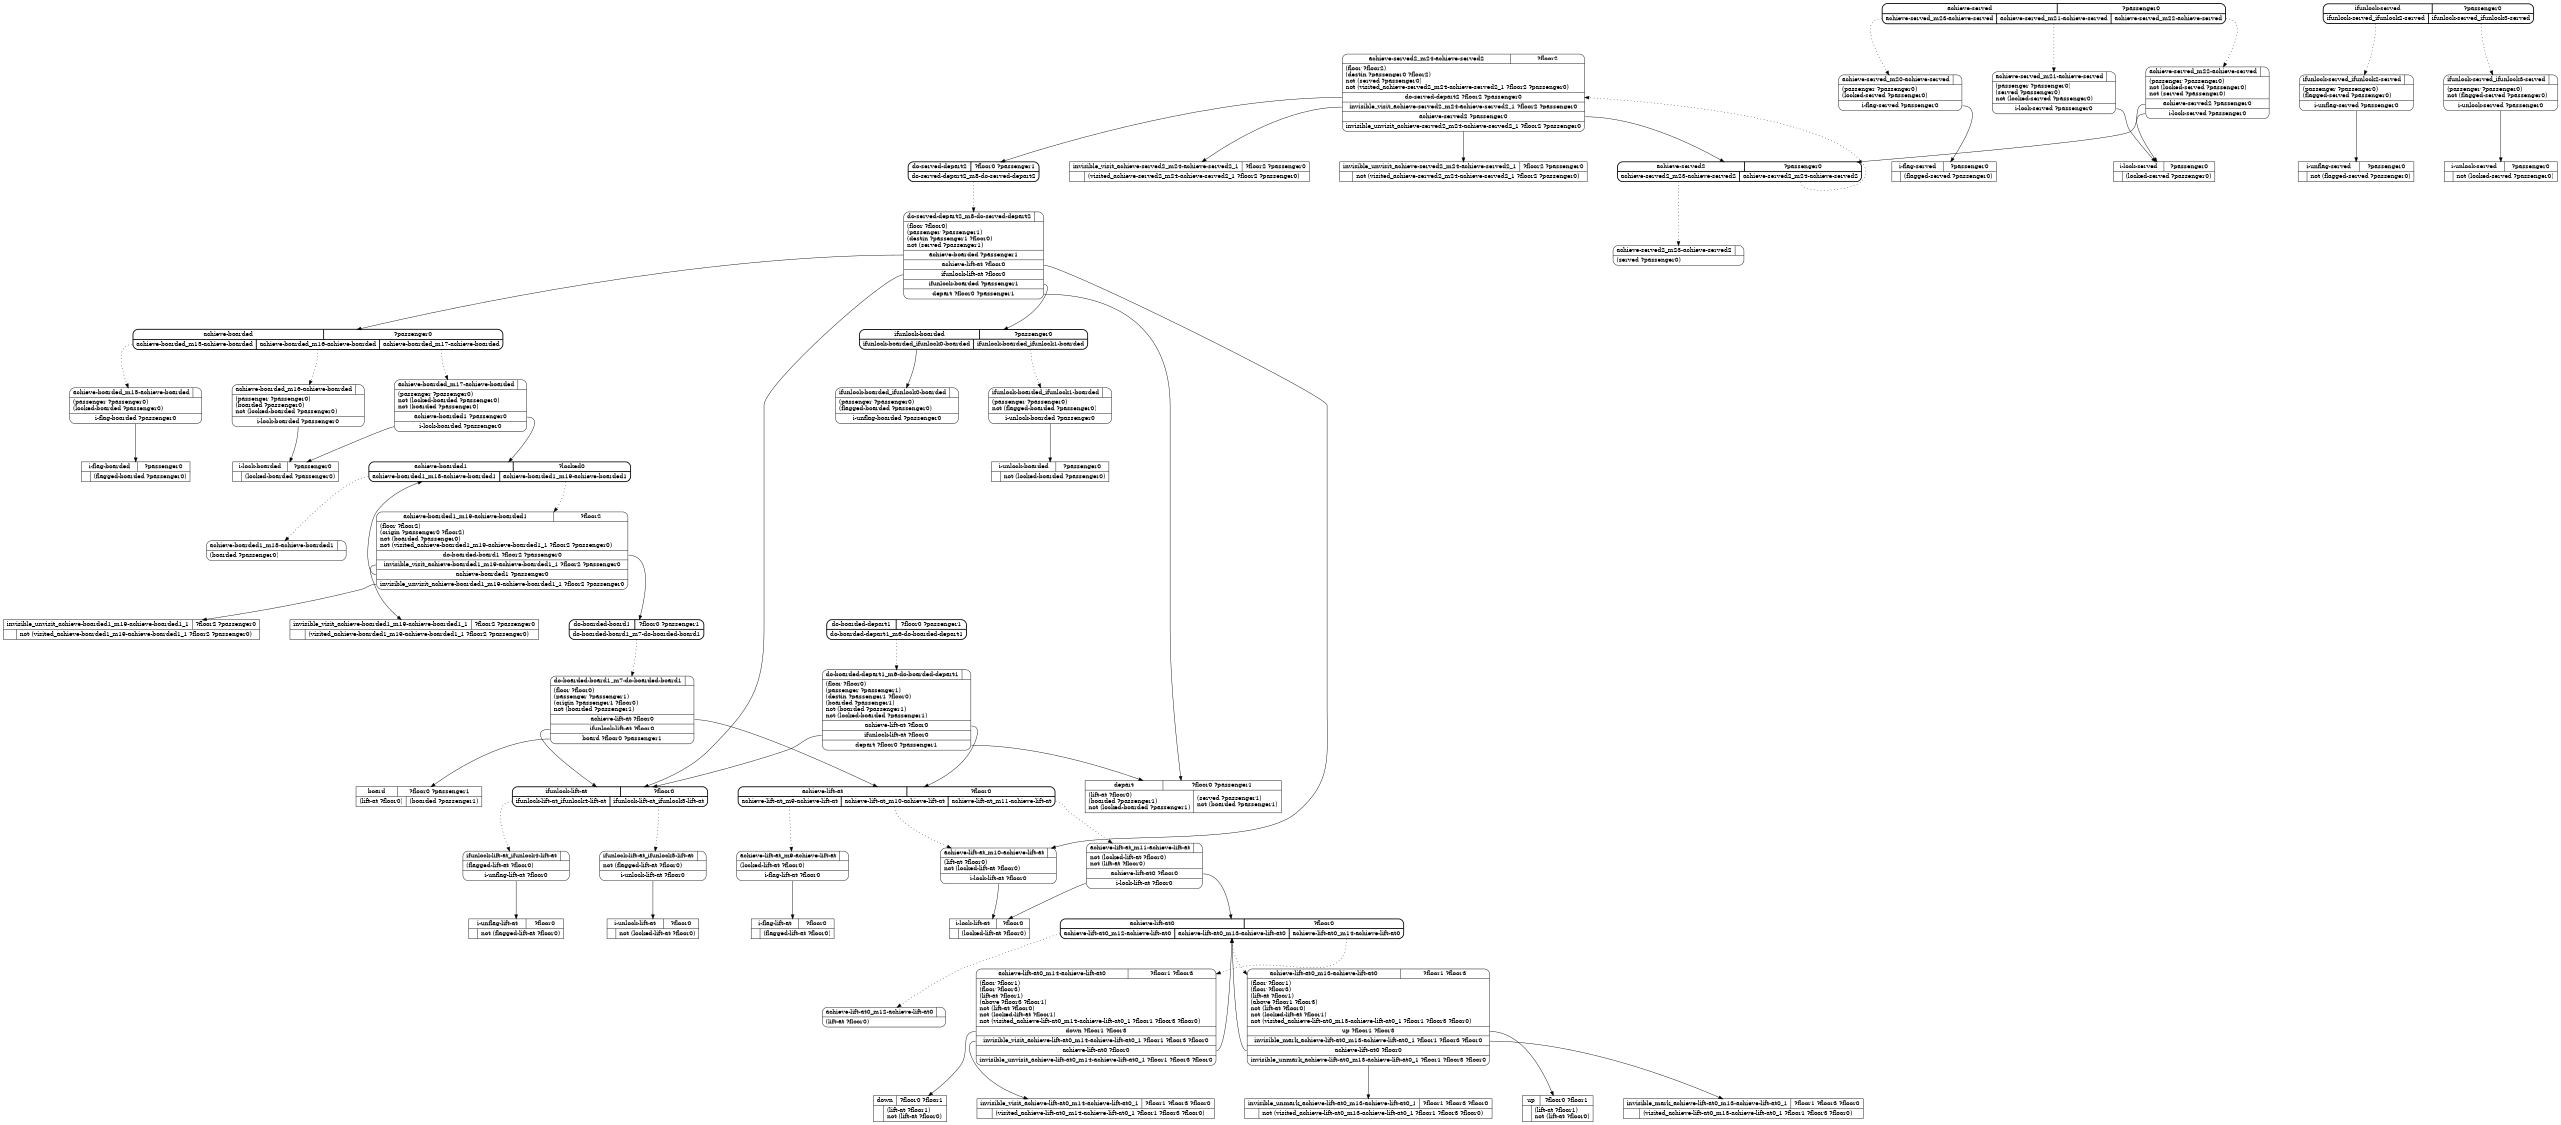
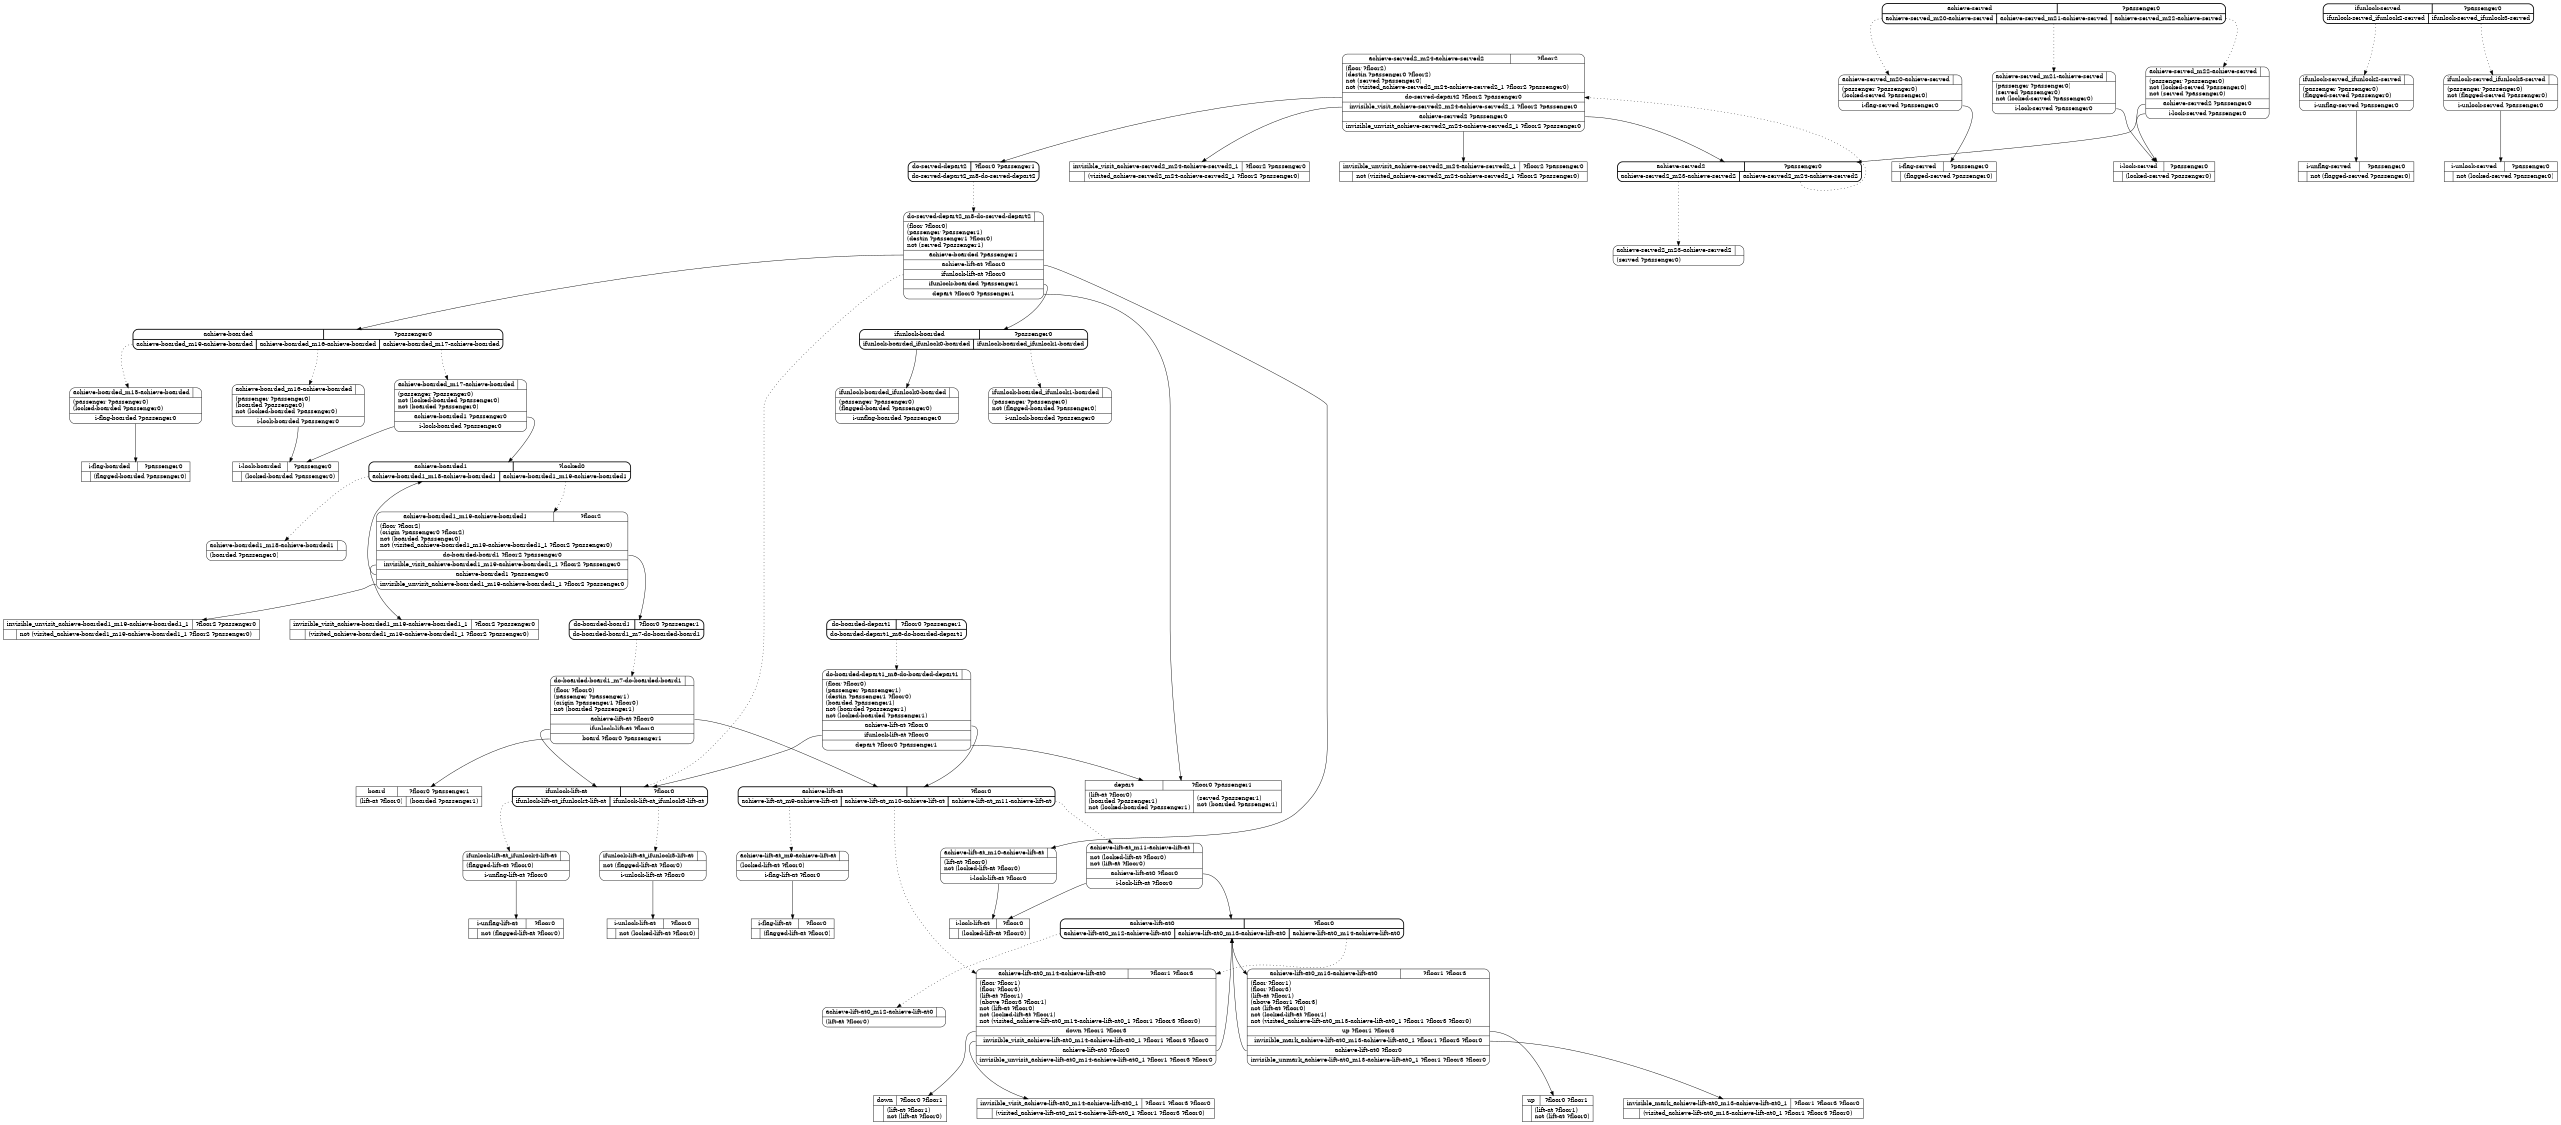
(1939, 19) -> (1939, 19)
(195, 344) -> (195, 344)
(1050, 472) -> none
(764, 525) -> (764, 525)
(917, 831) -> (908, 901)
(1235, 957) -> (1235, 957)
(1368, 1109) -> none
